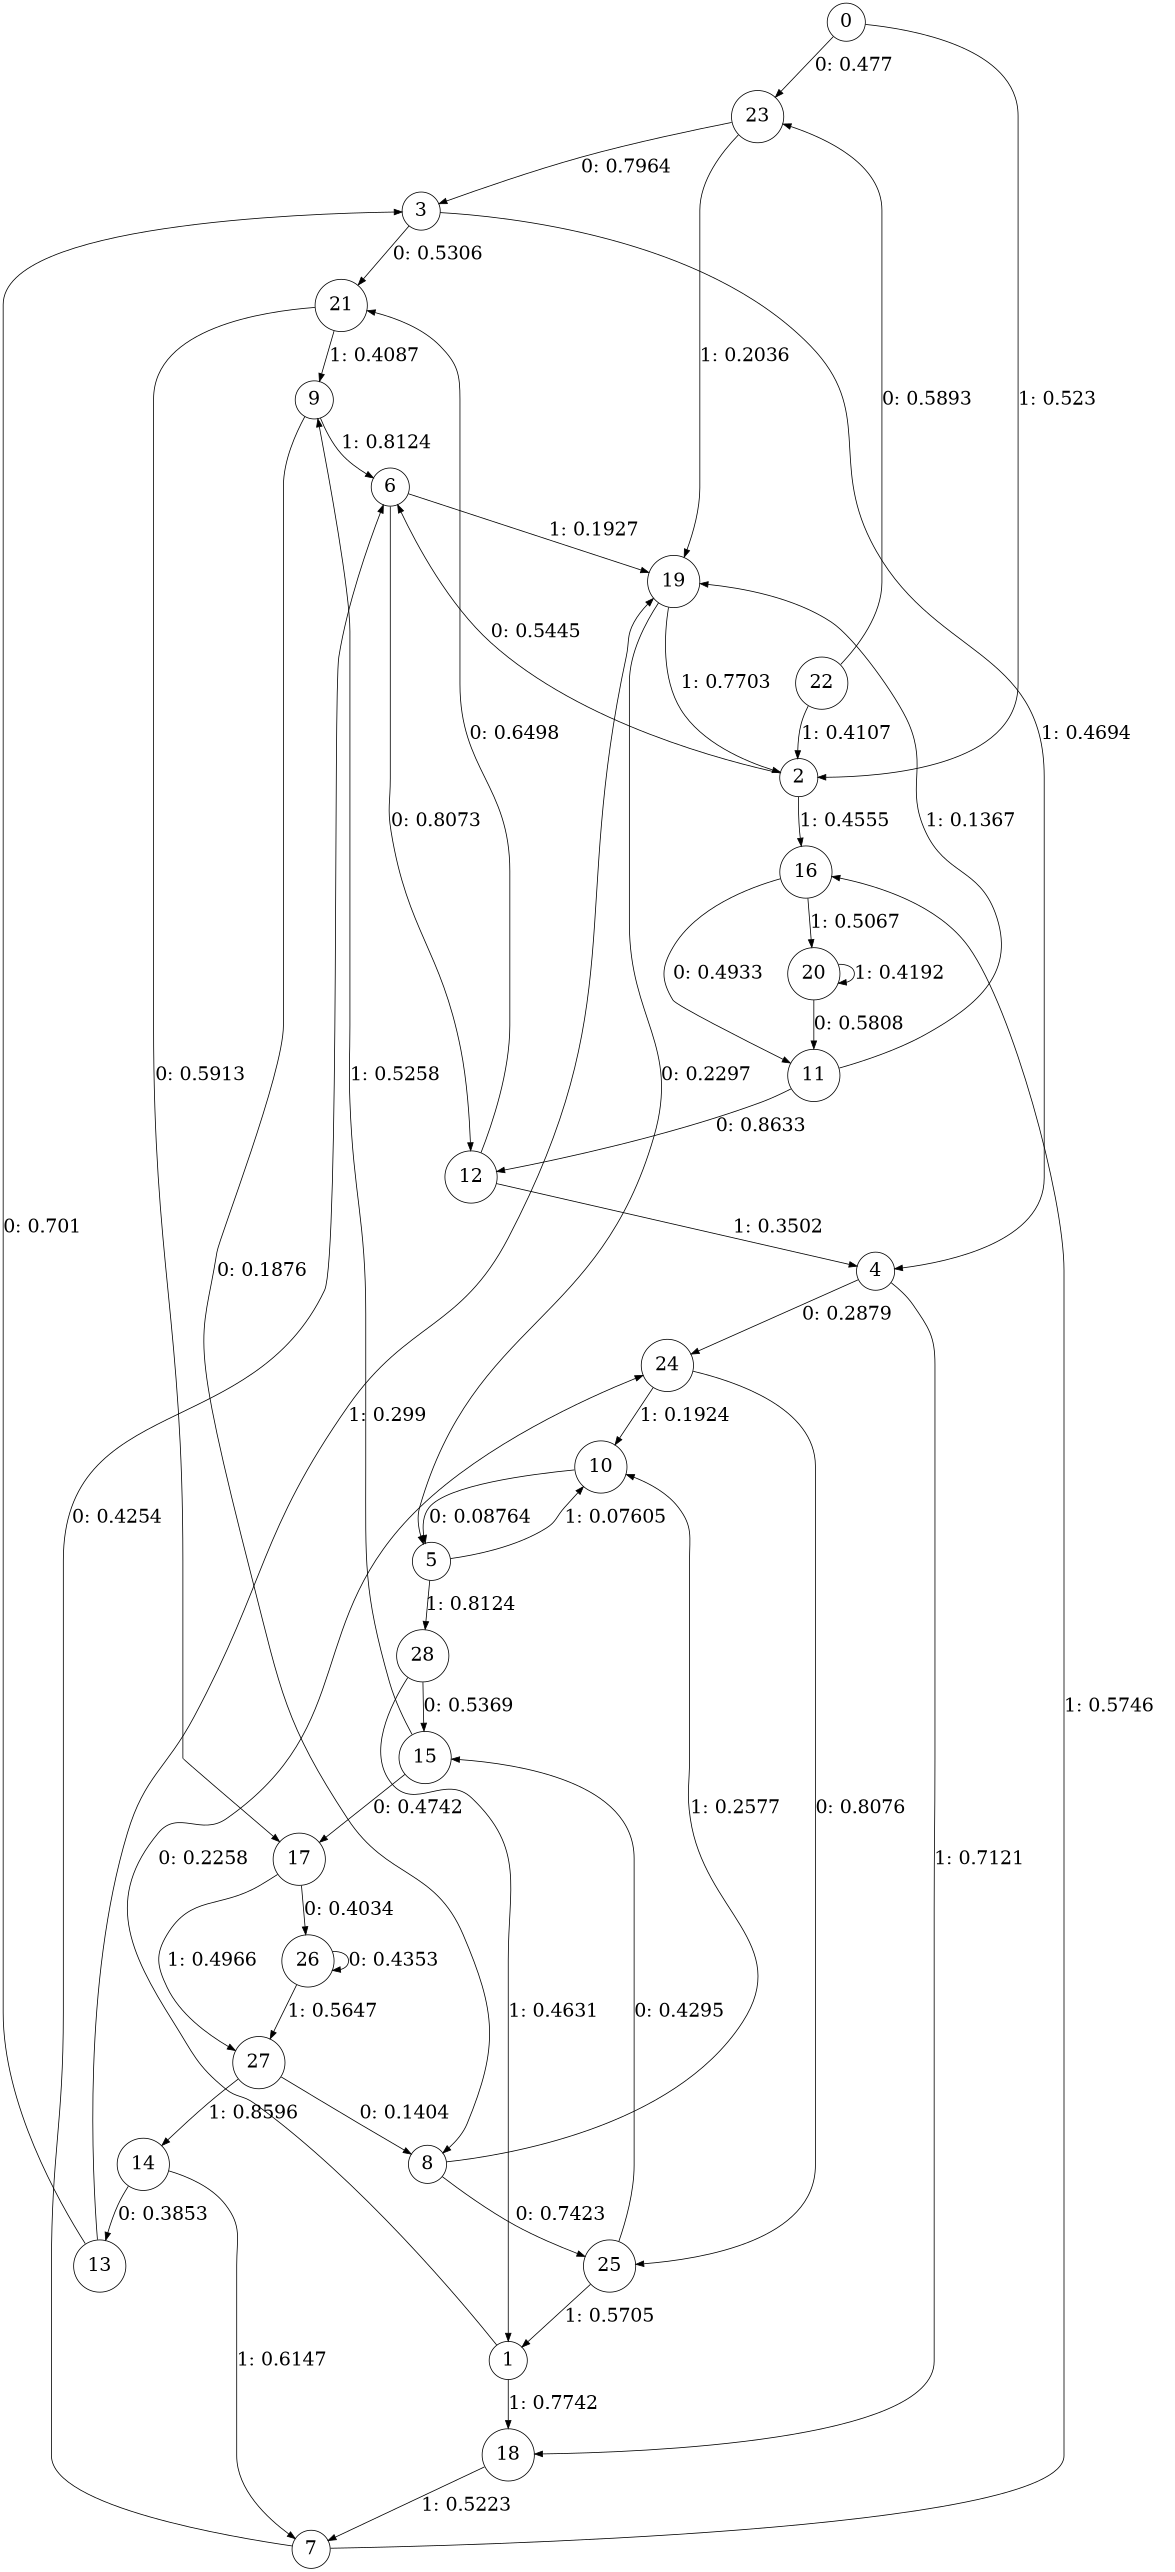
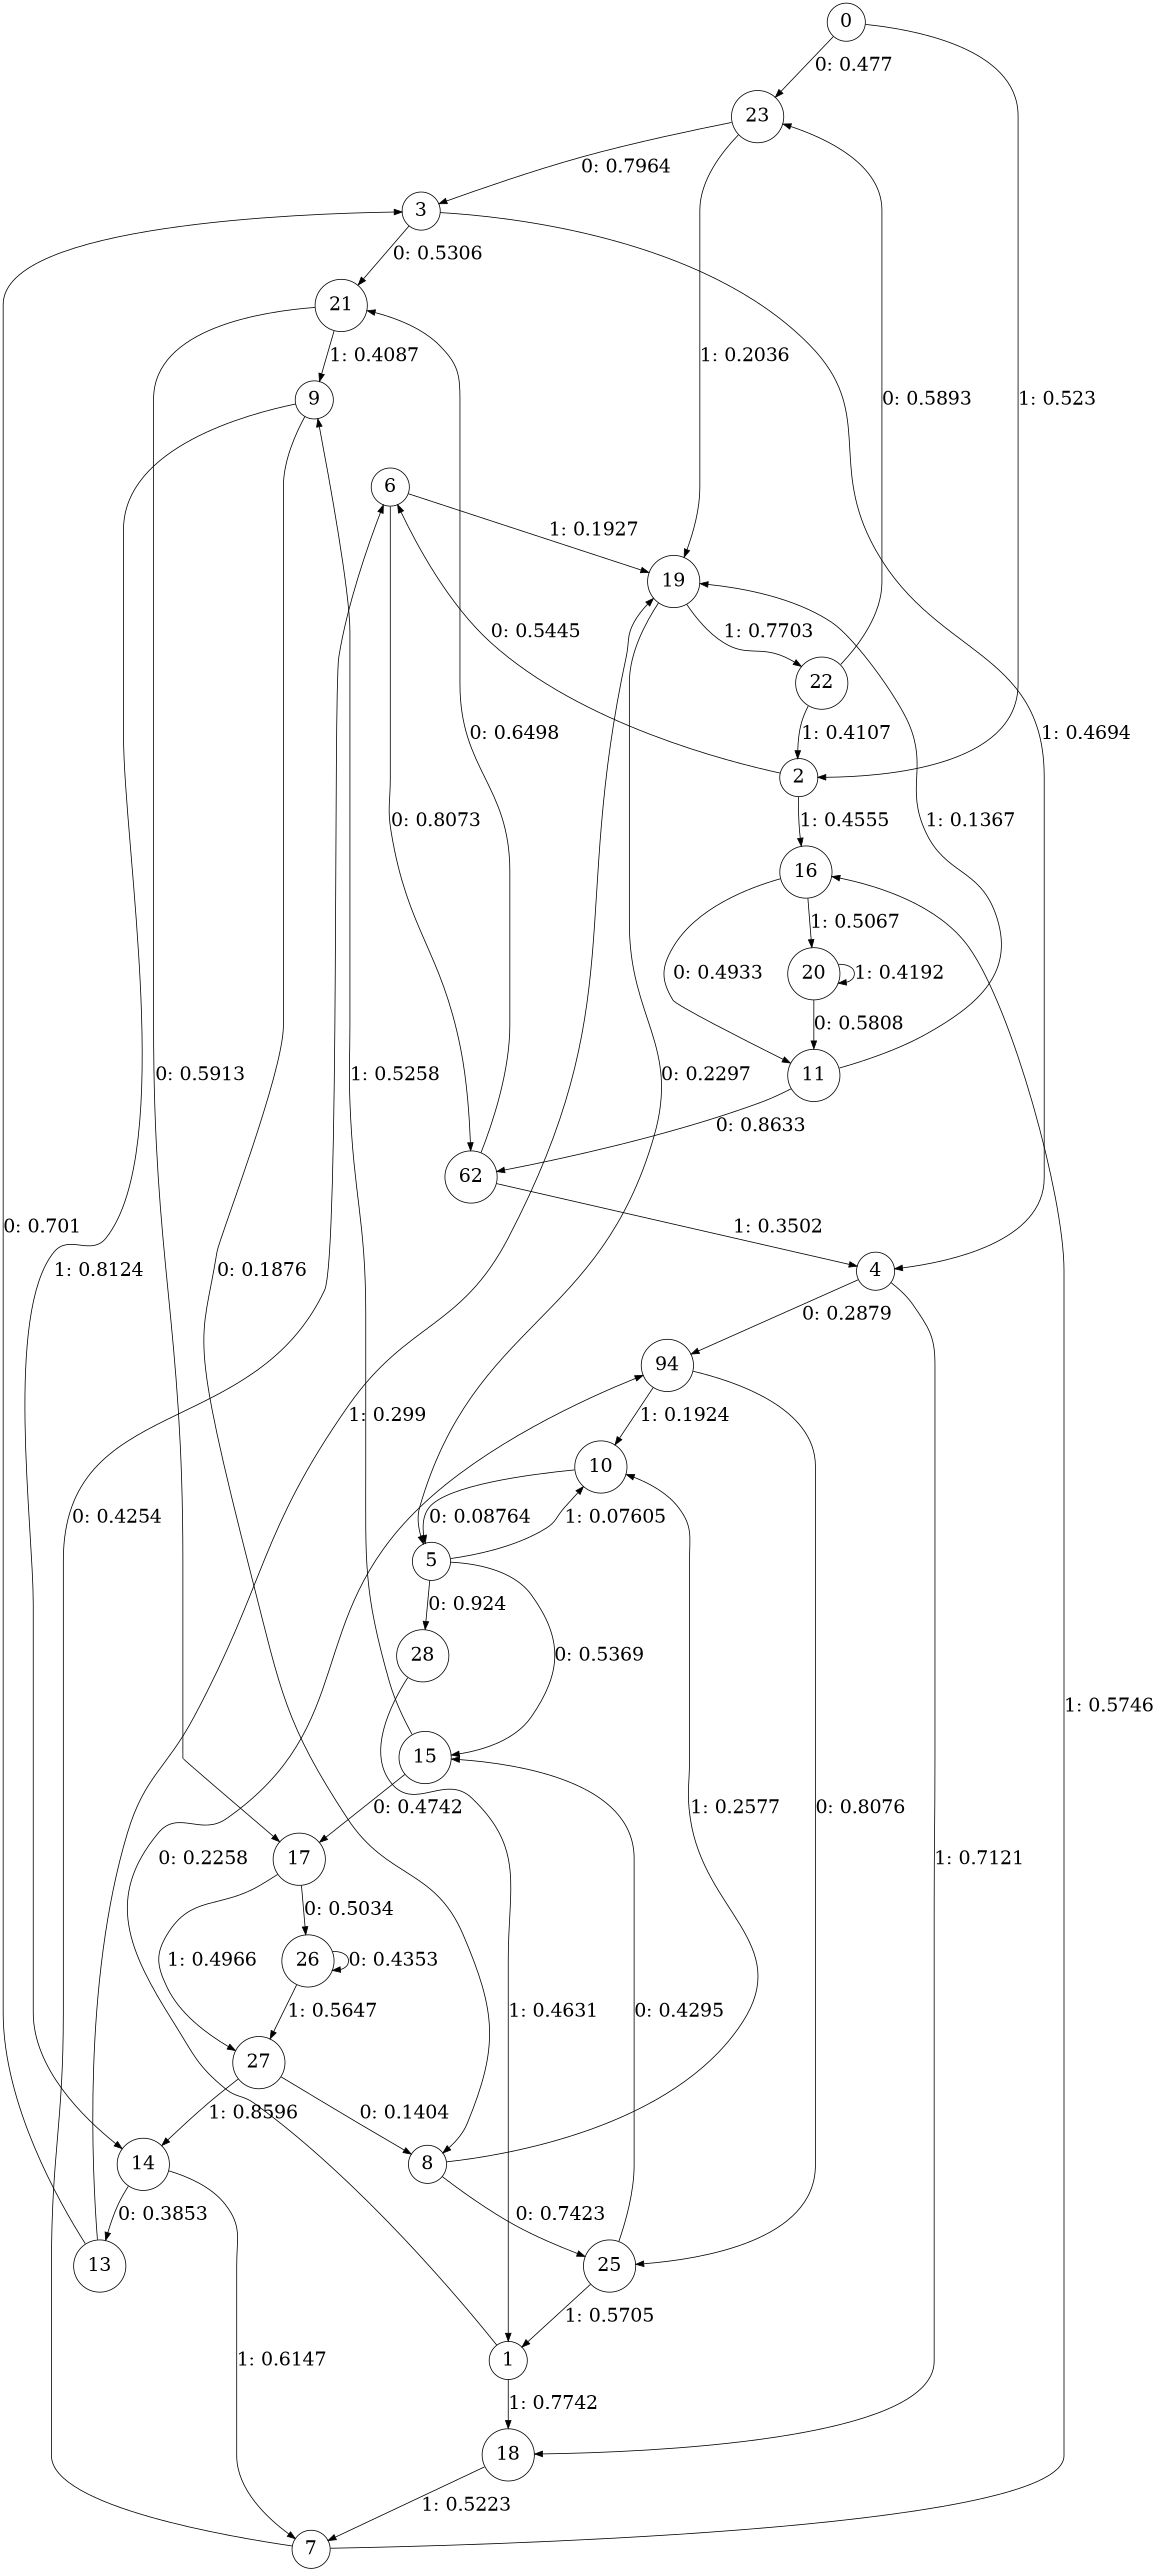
(338, 450) -> (89, 1246)
(683, 712) -> (733, 647)
(471, 1177) -> (471, 1177)
(667, 1365) -> (667, 1365)
(479, 1605) -> (479, 1605)
(423, 1703) -> (554, 1652)
(358, 1910) -> (358, 1910)
